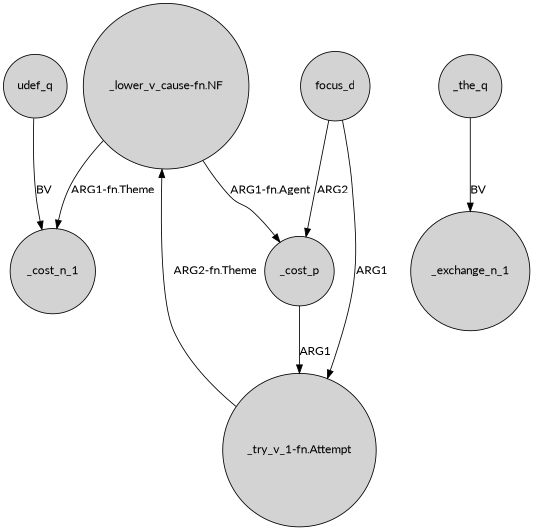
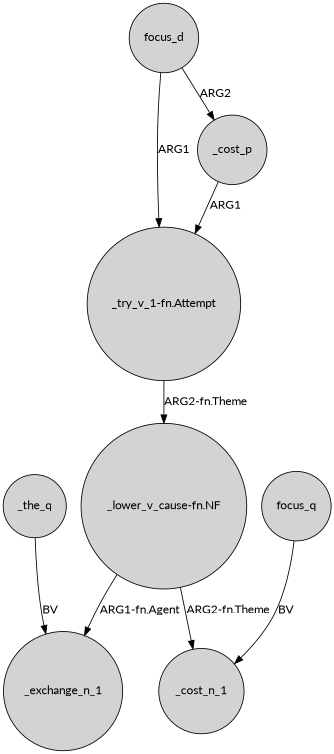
(35, 86) -> (296, 506)
(113, 190) -> (228, 610)
(236, 201) -> (102, 601)
